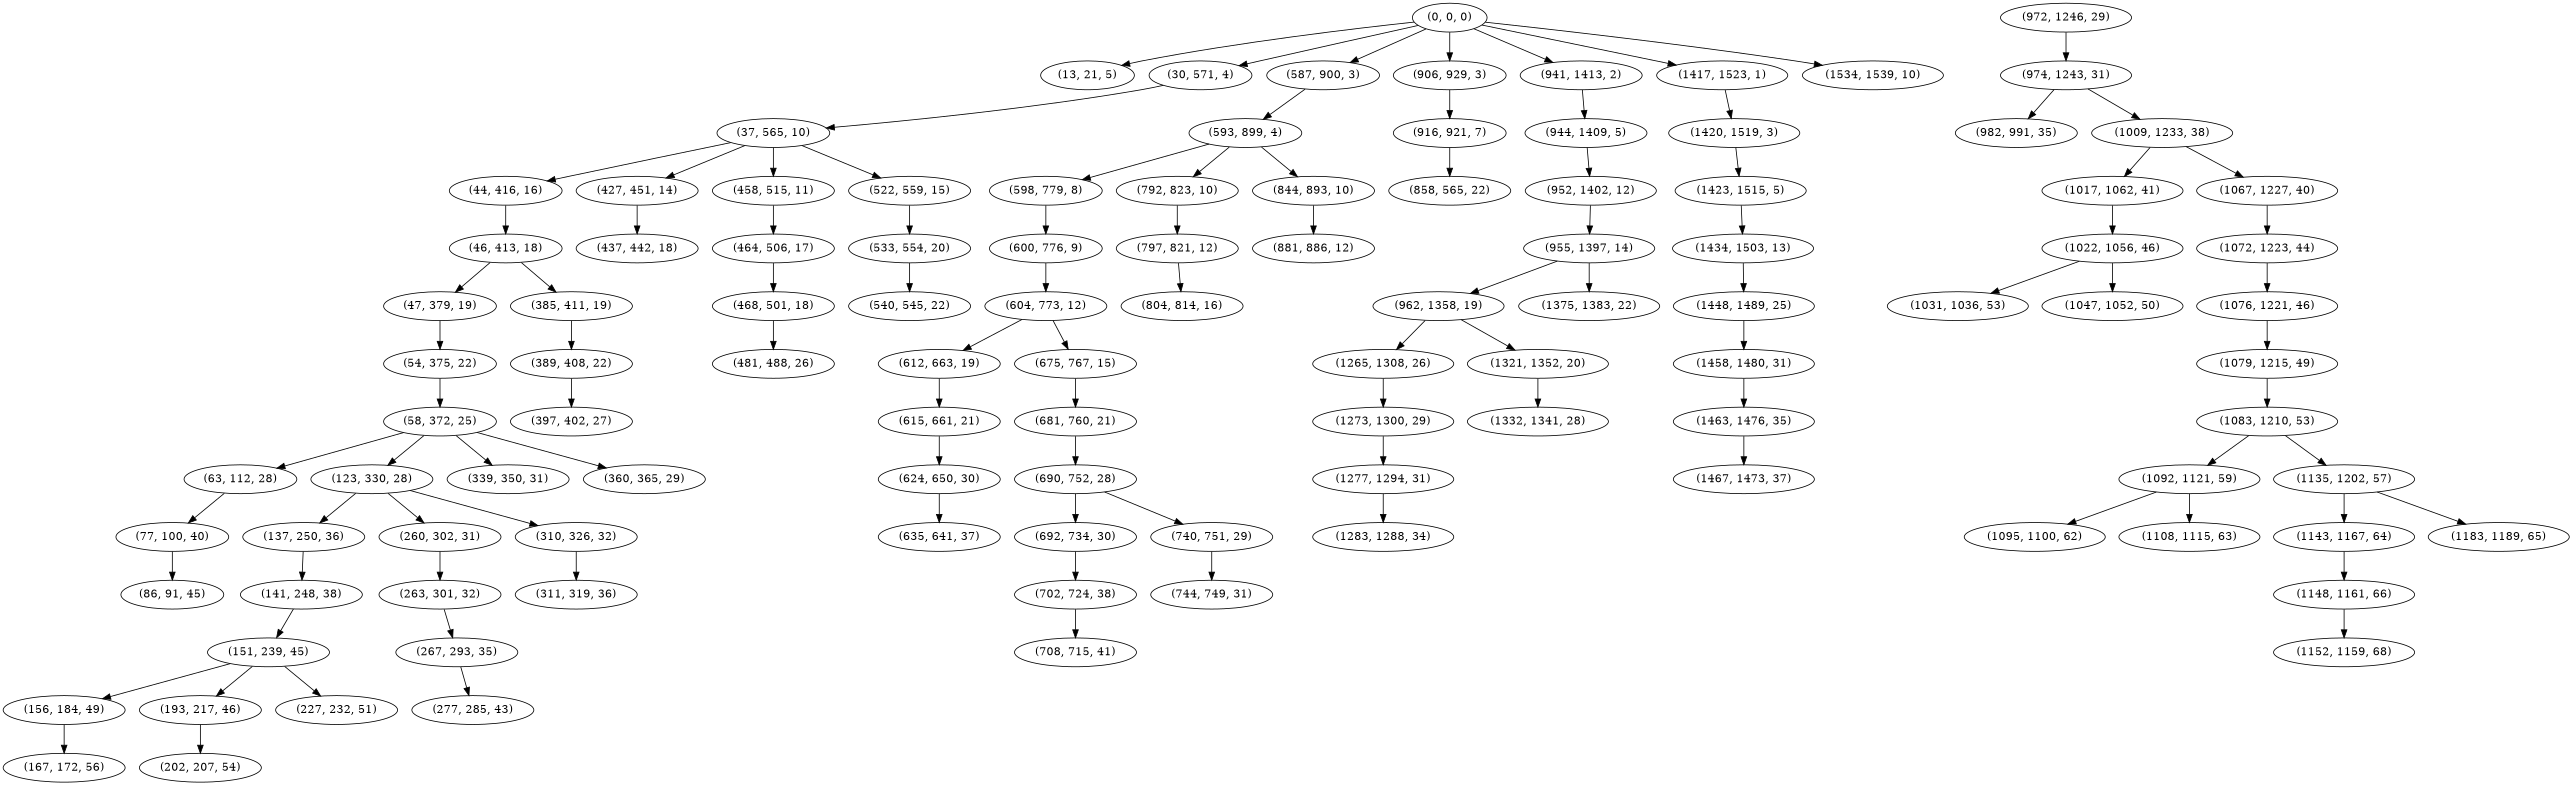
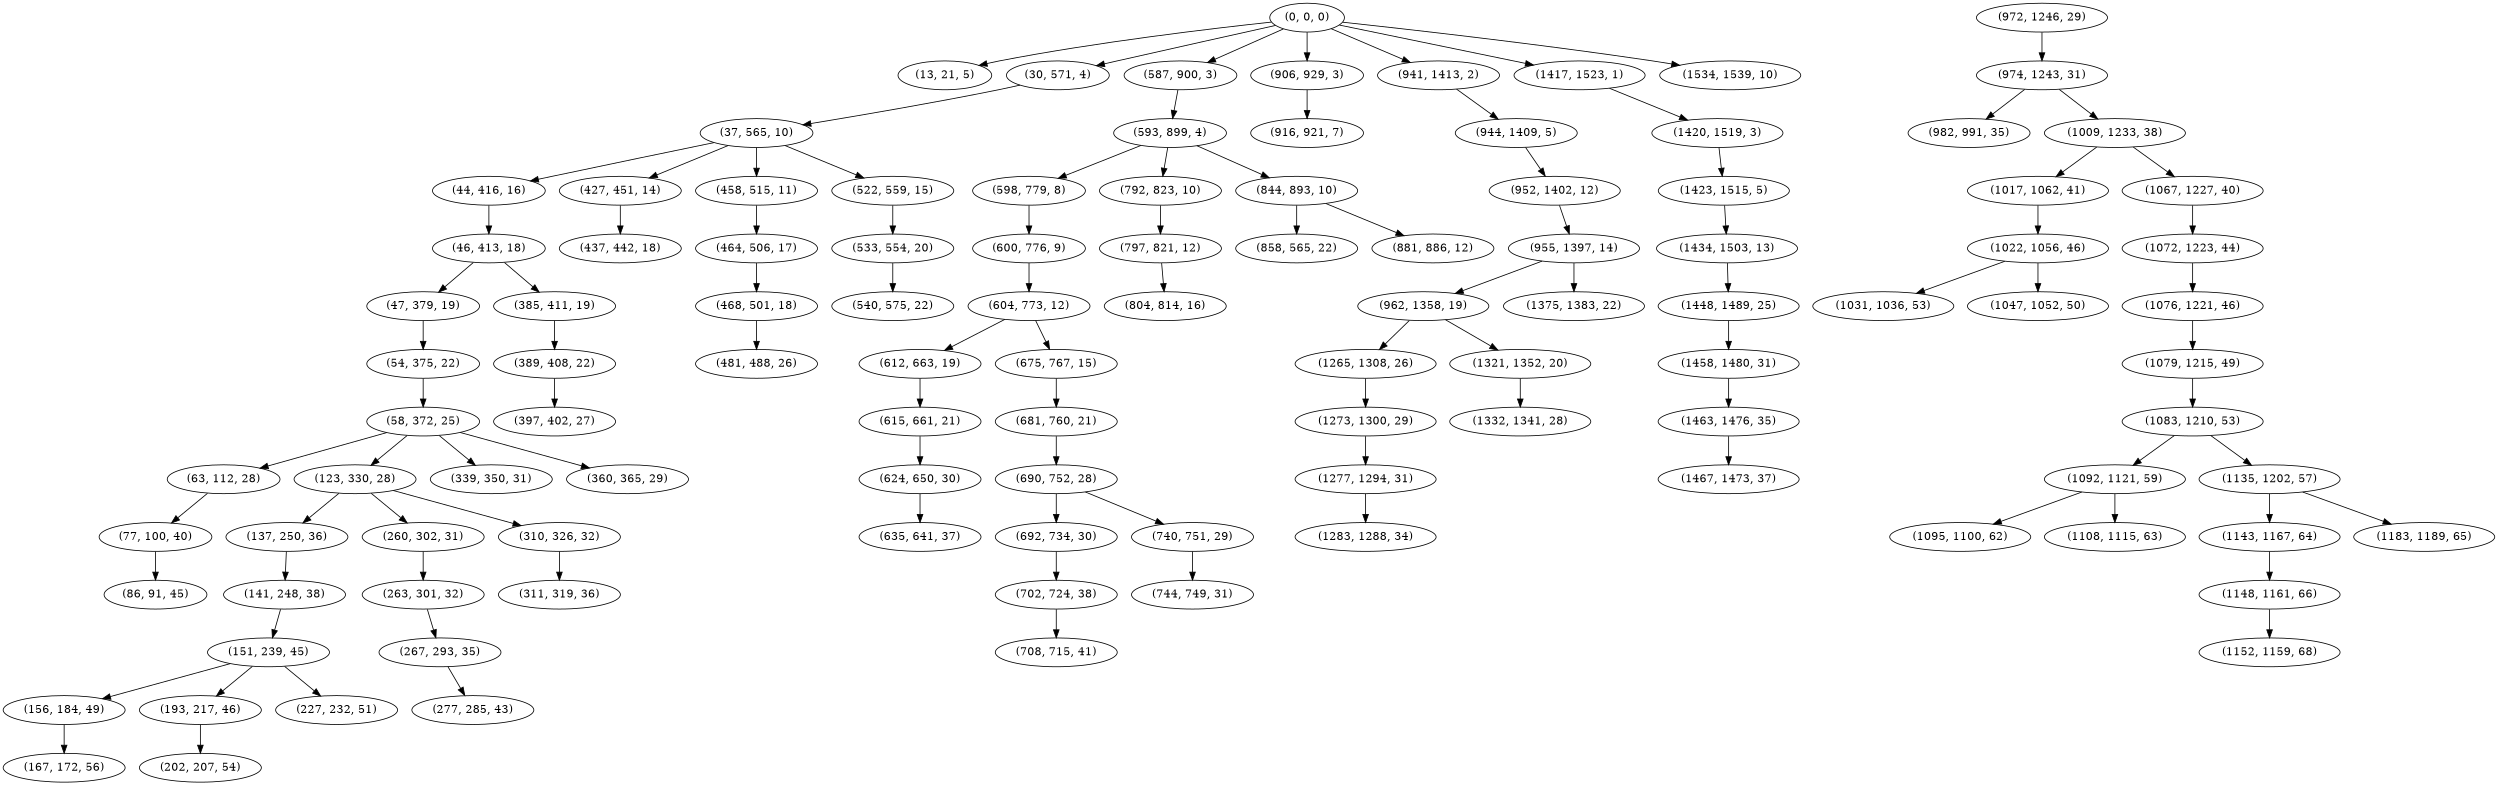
(1450, 158) -> (1297, 216)
(910, 306) -> (893, 306)
